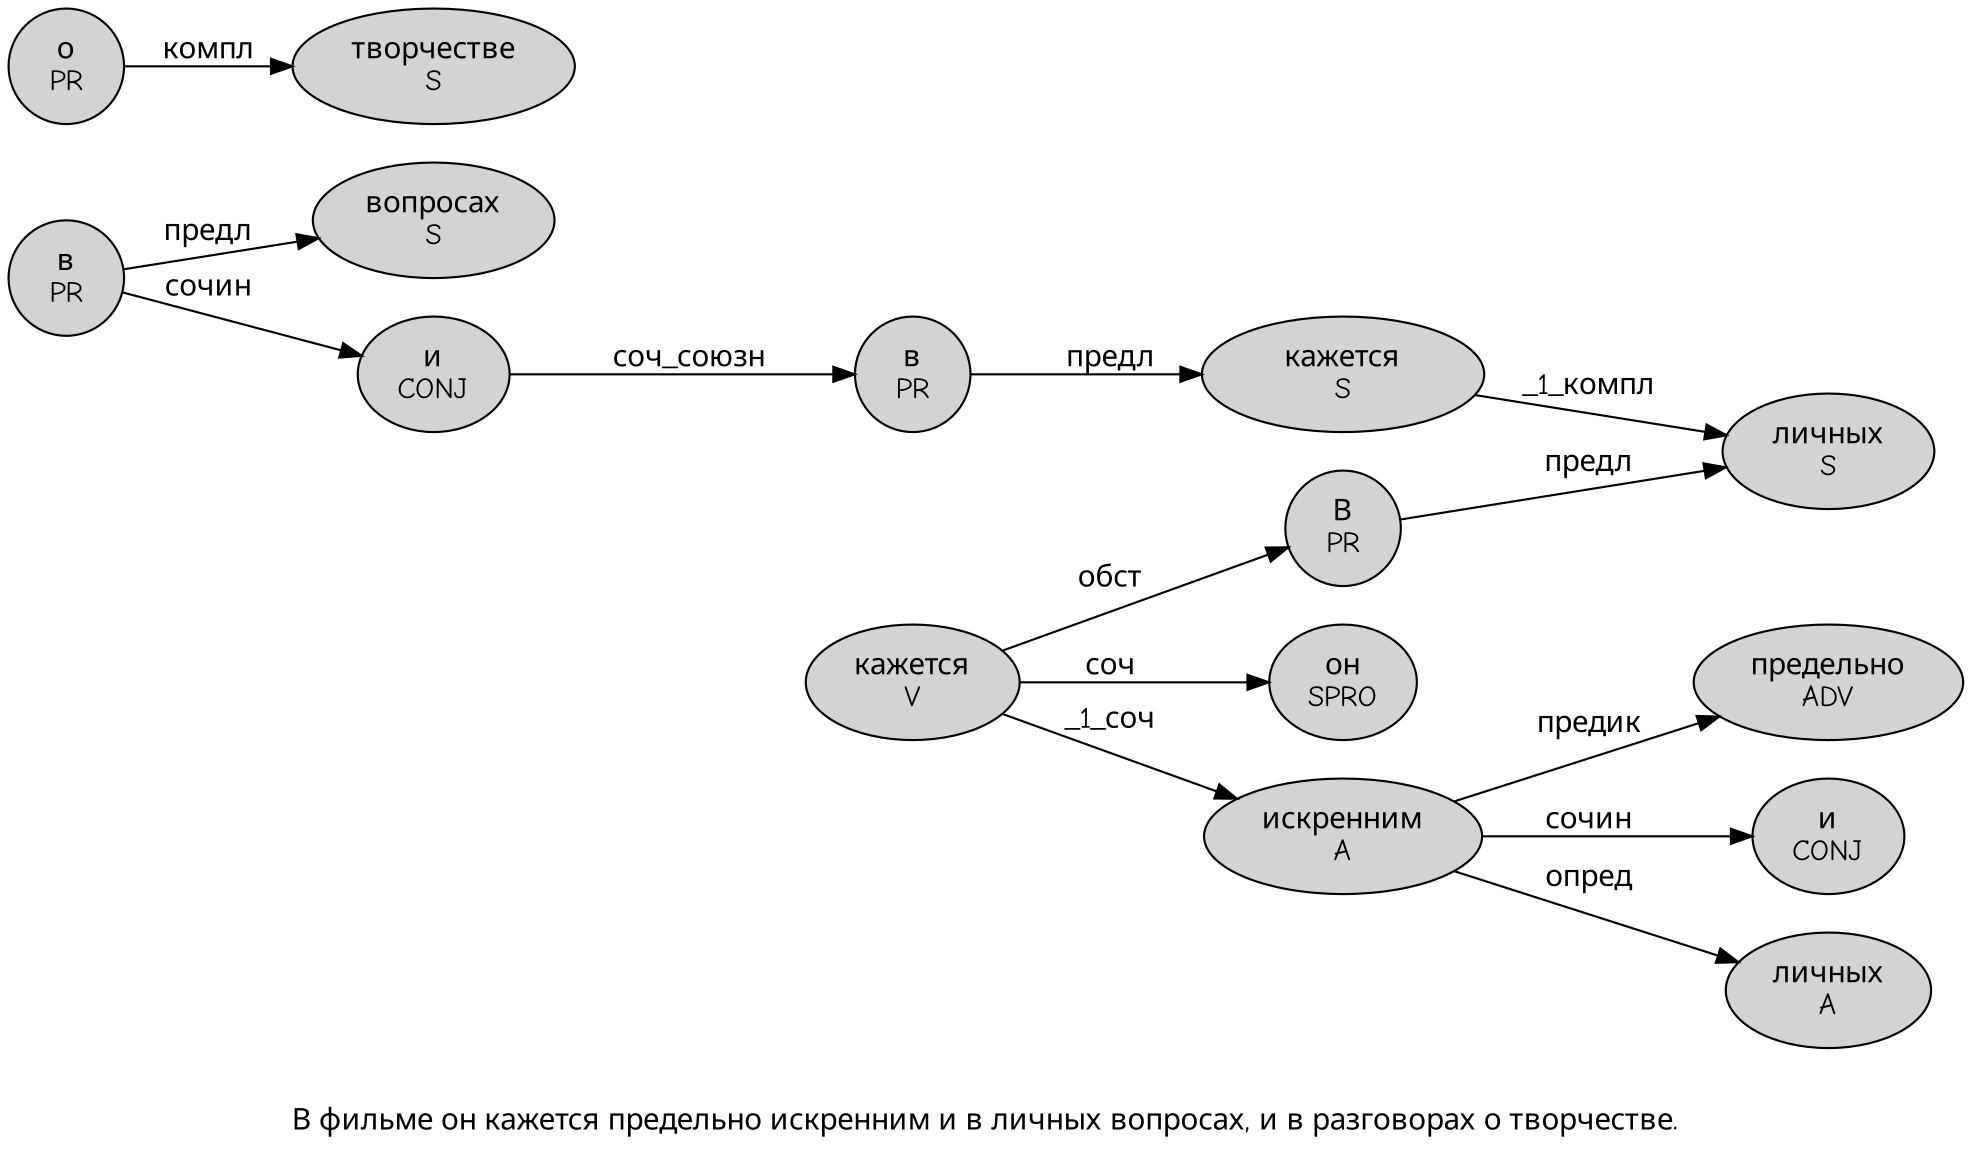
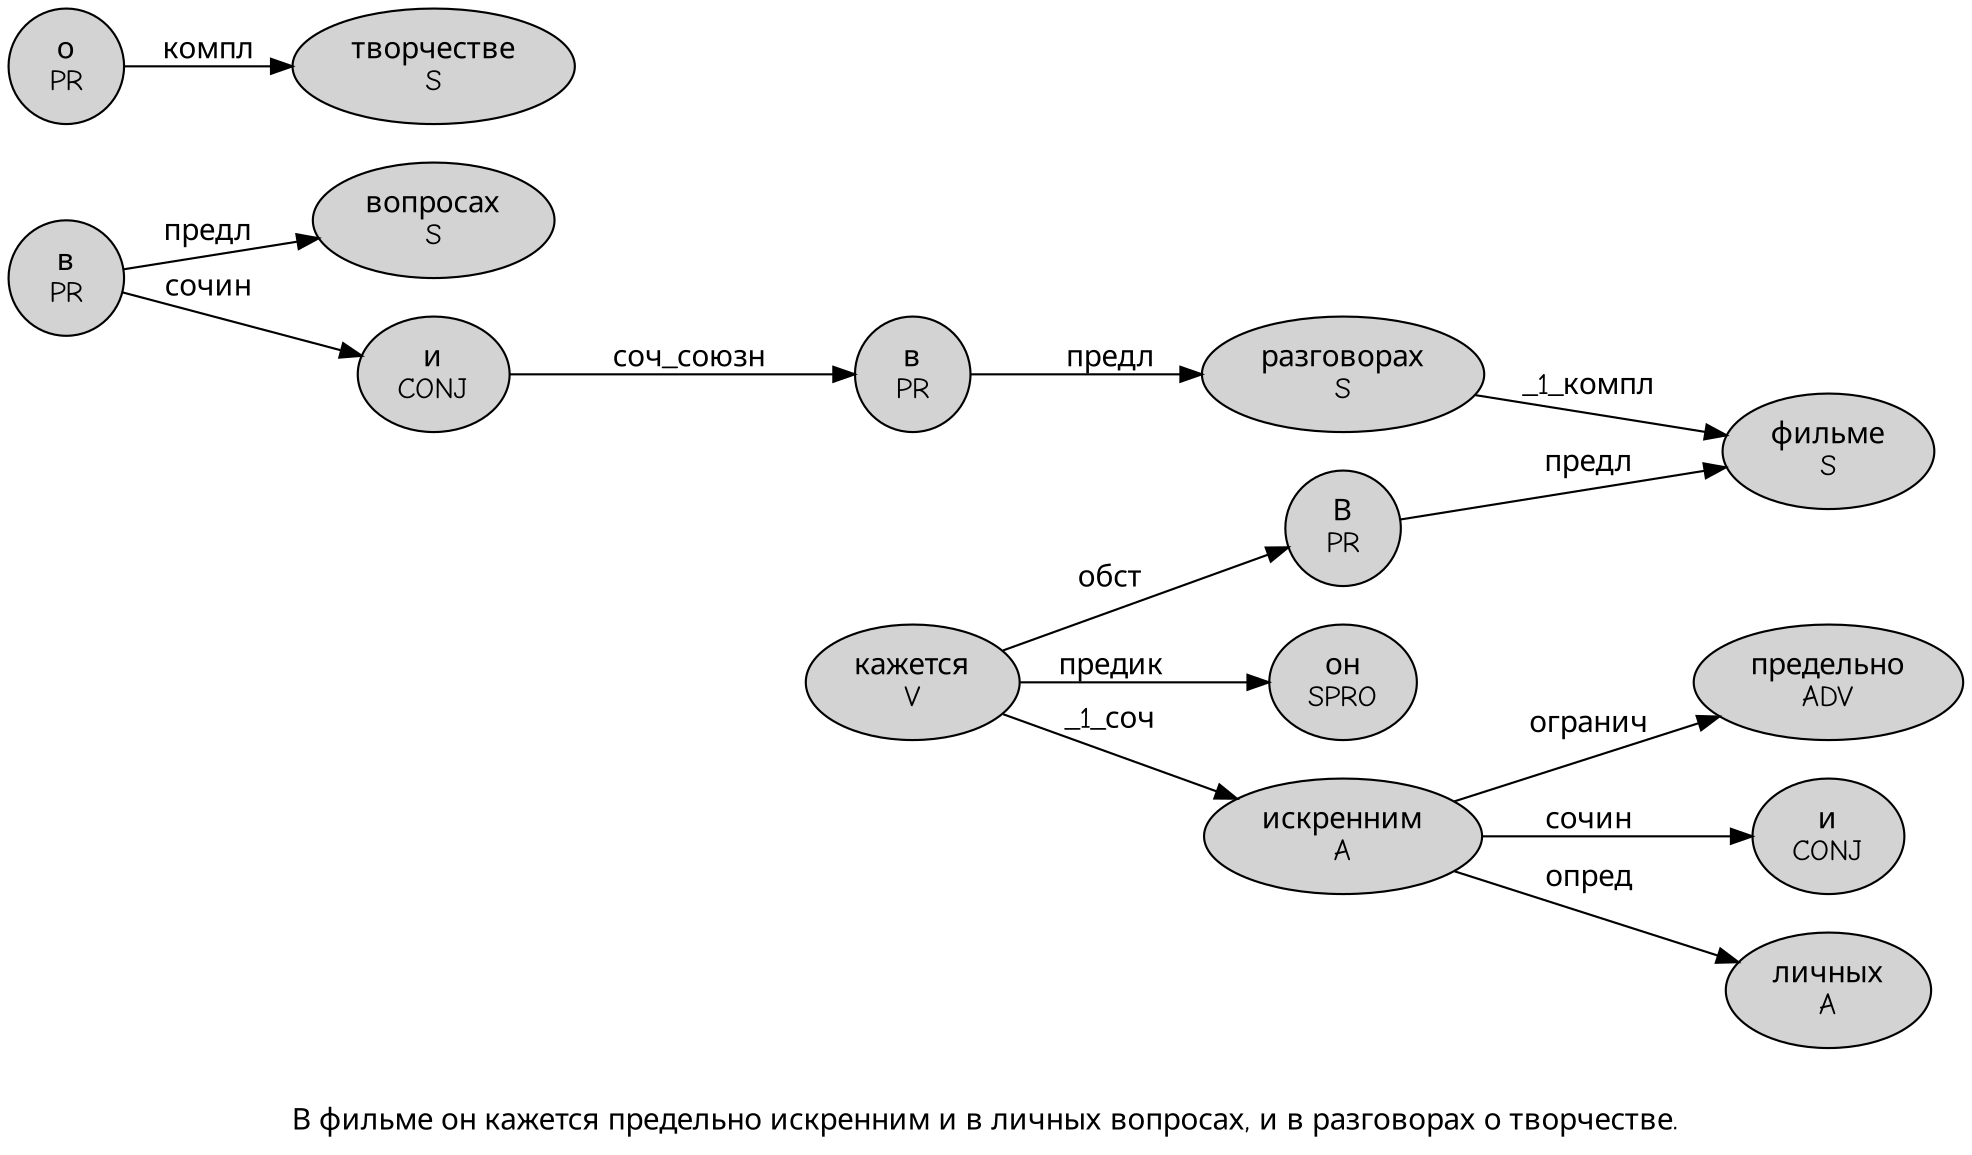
(1343, 374) -> (1343, 374)
(1828, 451) -> (1828, 451)
(1111, 666) -> (1111, 666)
(1589, 724) -> (1589, 724)
